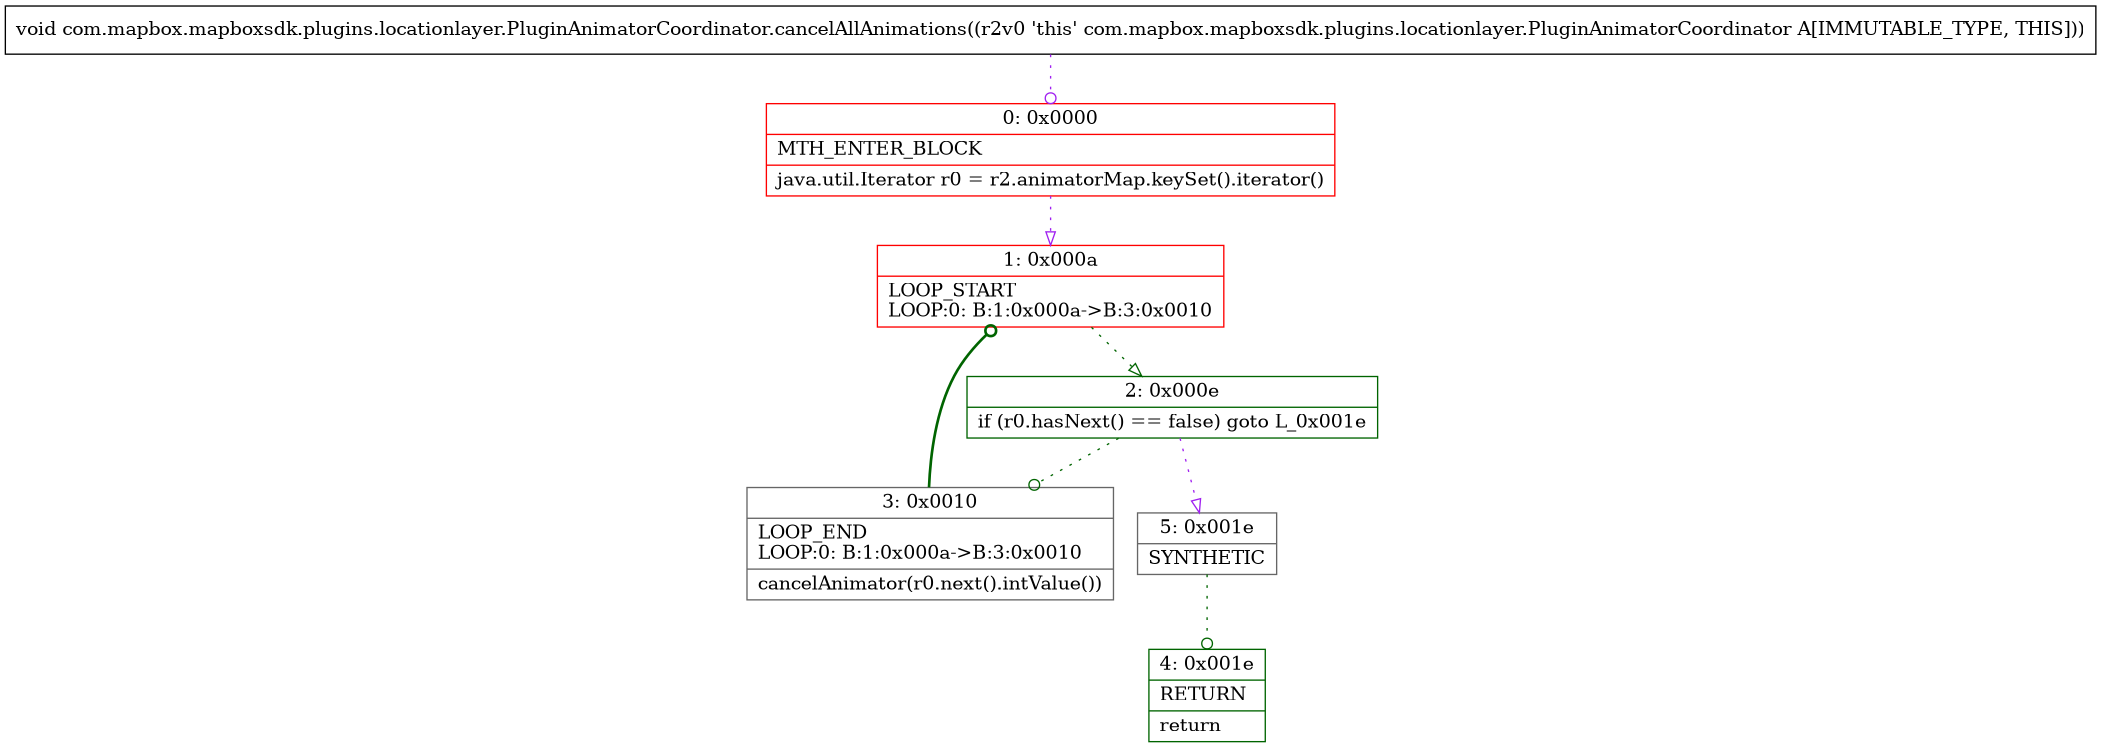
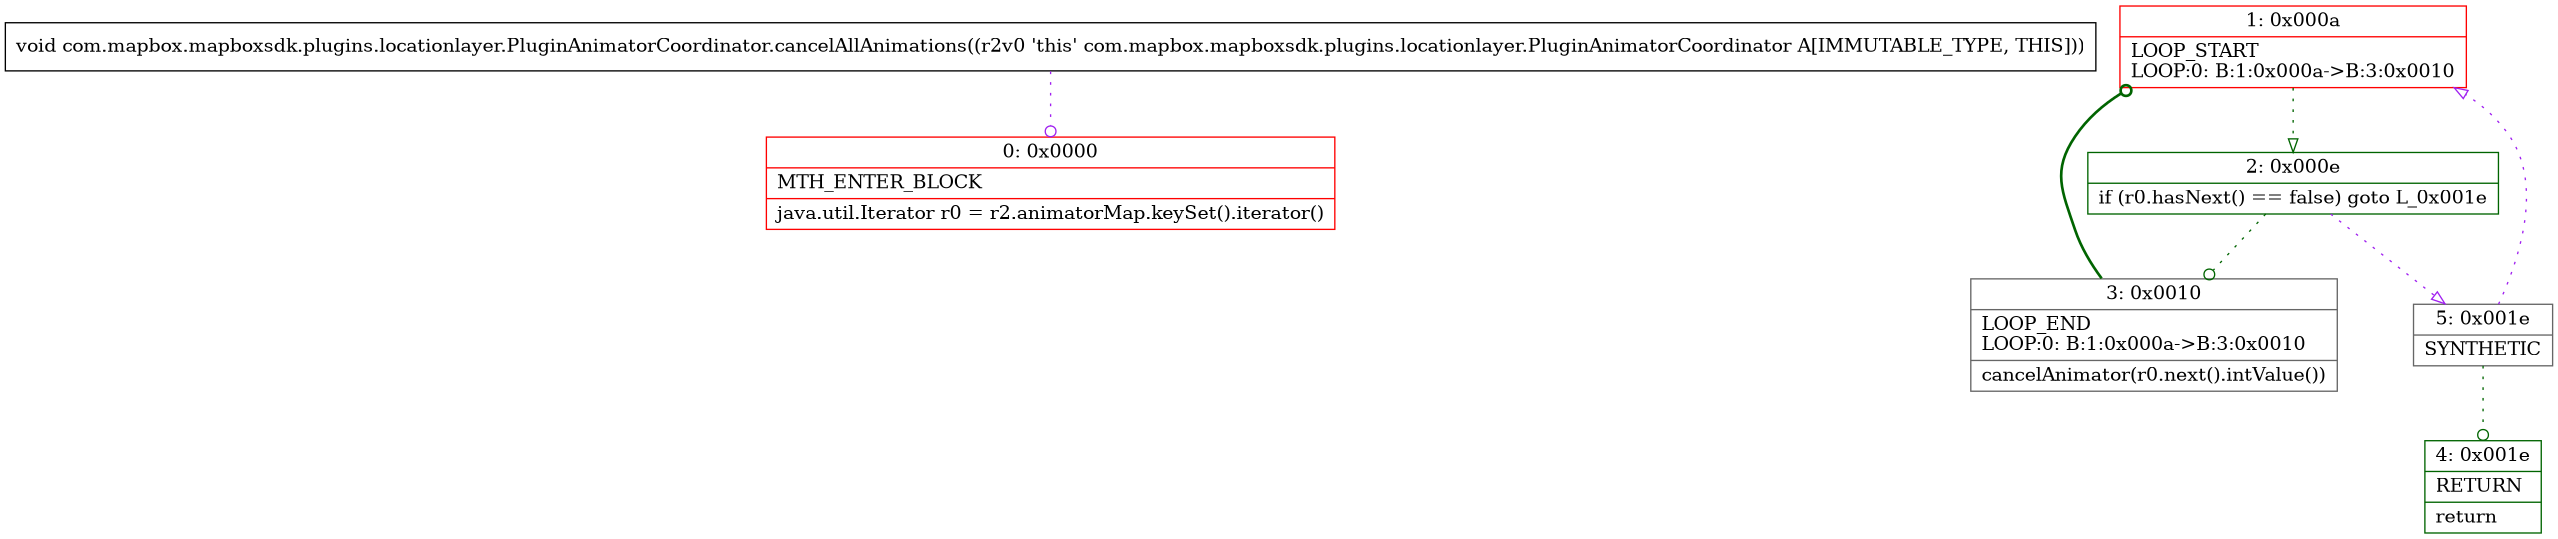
(1051, 214) -> (2526, 190)
